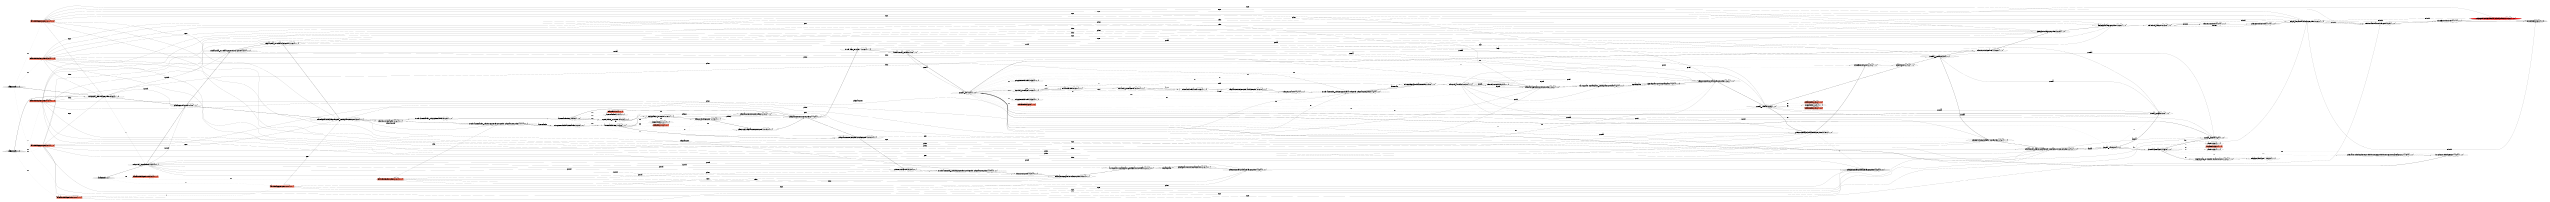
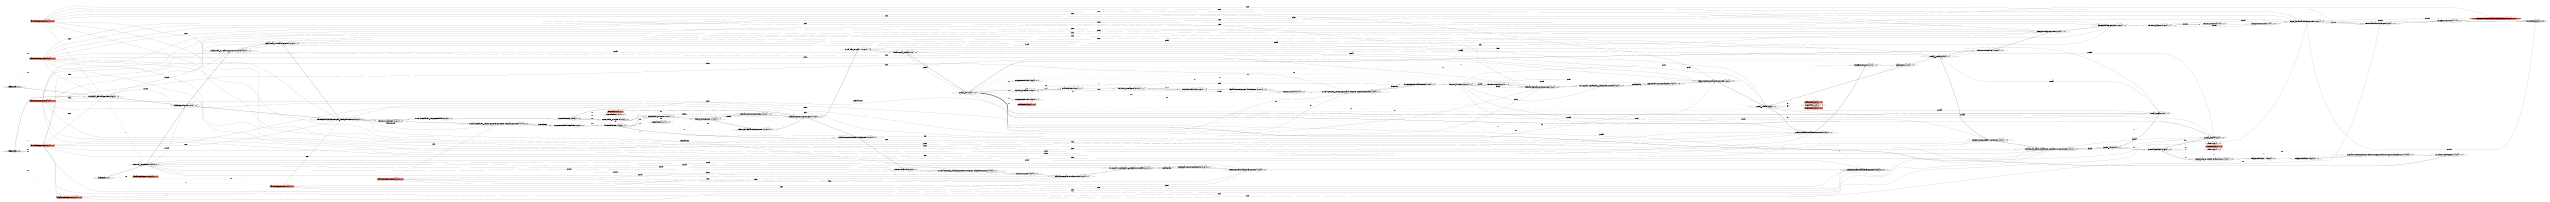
(1444, 63) -> (1411, 69)
(661, 125) -> none
none -> (2307, 159)
